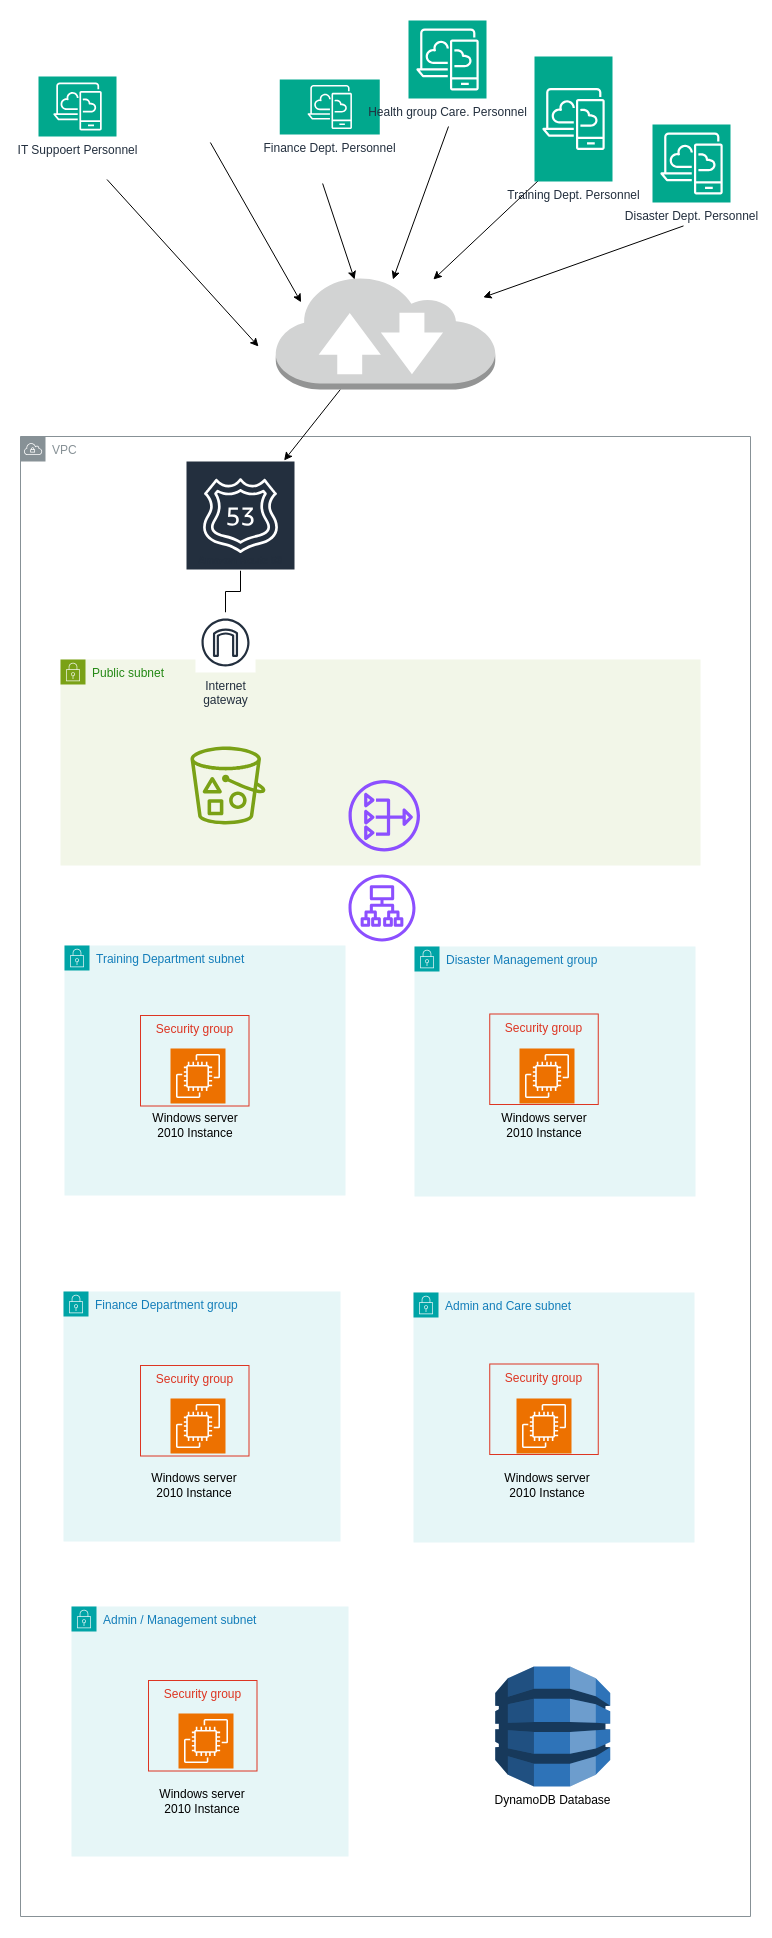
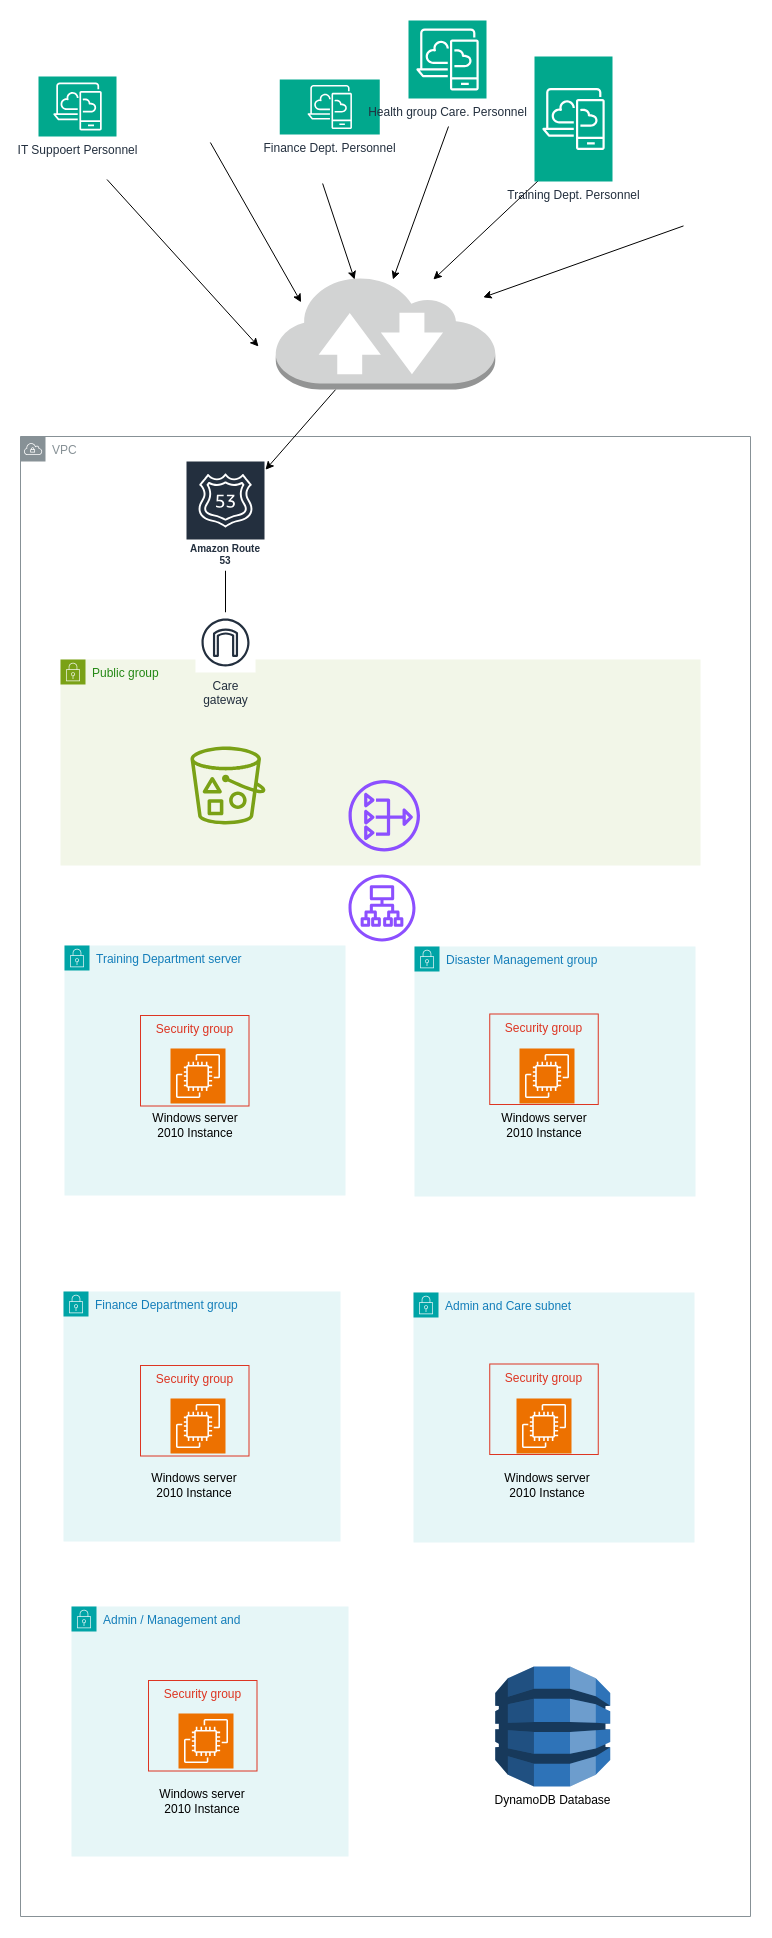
(692, 164) -> none
(241, 516) -> (226, 516)
(132, 674) -> (128, 674)
(226, 694) -> (226, 694)
(178, 960) -> (178, 960)
(181, 1621) -> (171, 1621)
